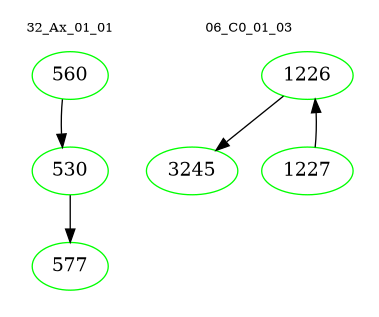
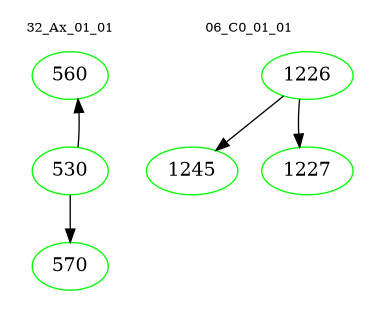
(249, 28) -> (249, 28)
(61, 117) -> (79, 130)
(316, 130) -> (299, 117)
(192, 171) -> (192, 171)
(70, 266) -> (70, 266)
